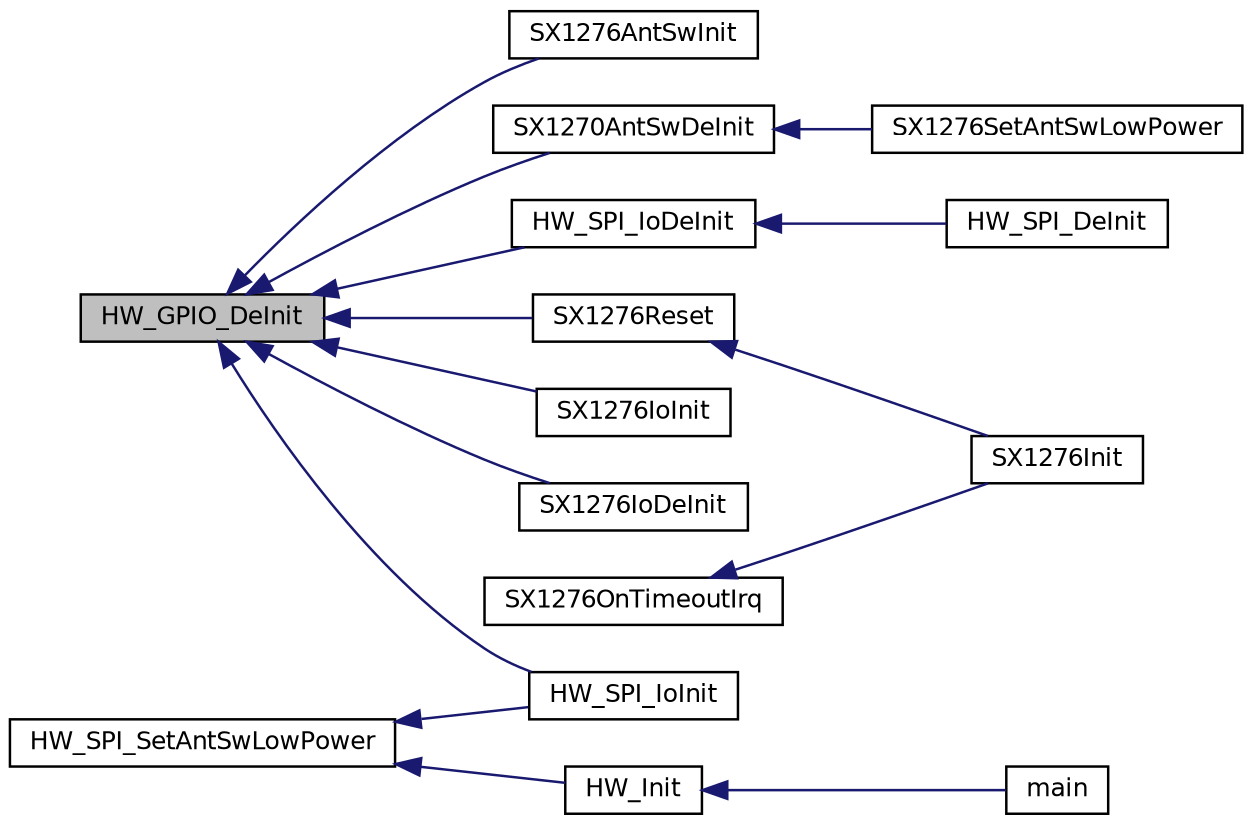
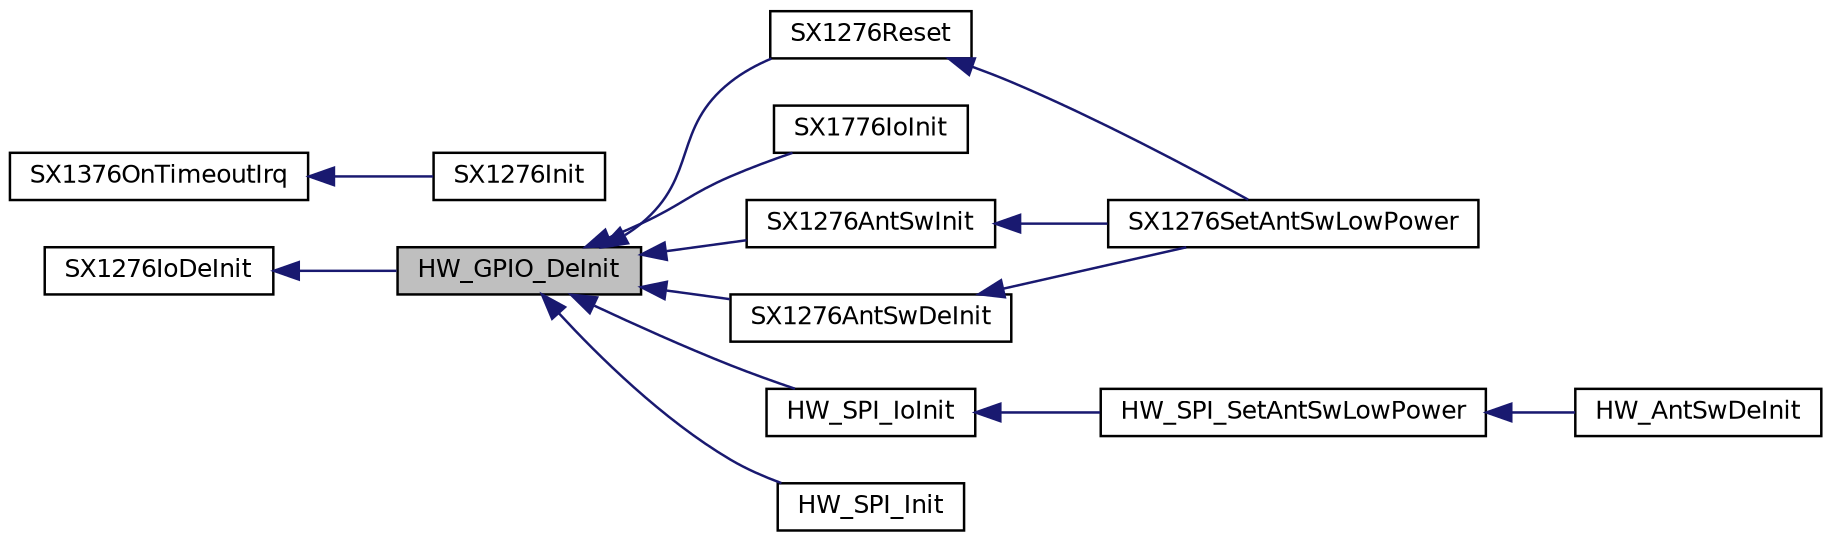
(634, 129) -> (871, 318)
(634, 224) -> (871, 507)
(1057, 224) -> none
none -> (1064, 224)
(862, 392) -> (1112, 129)
(634, 412) -> (871, 129)
(406, 425) -> (348, 271)
(634, 601) -> (159, 176)
(475, 713) -> (1051, 412)
(634, 790) -> (1698, 412)
(1057, 790) -> none
